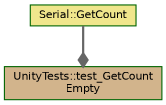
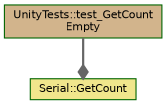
(83, 40) -> (83, 52)
